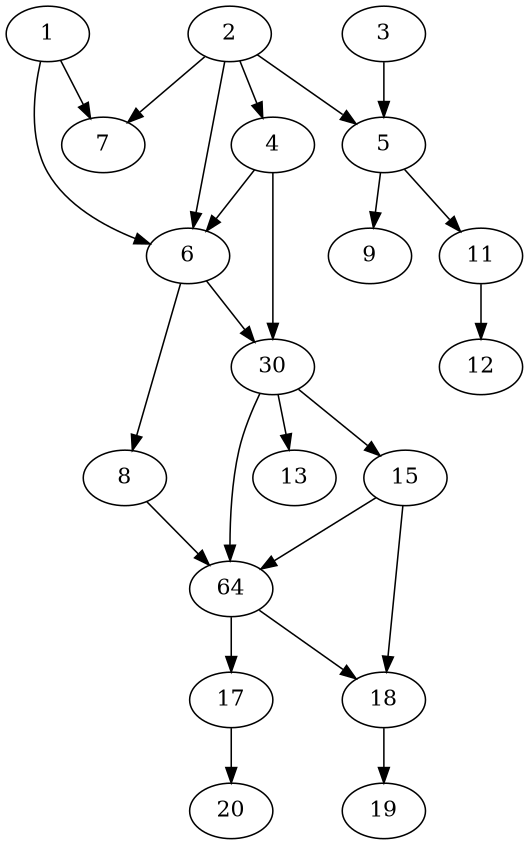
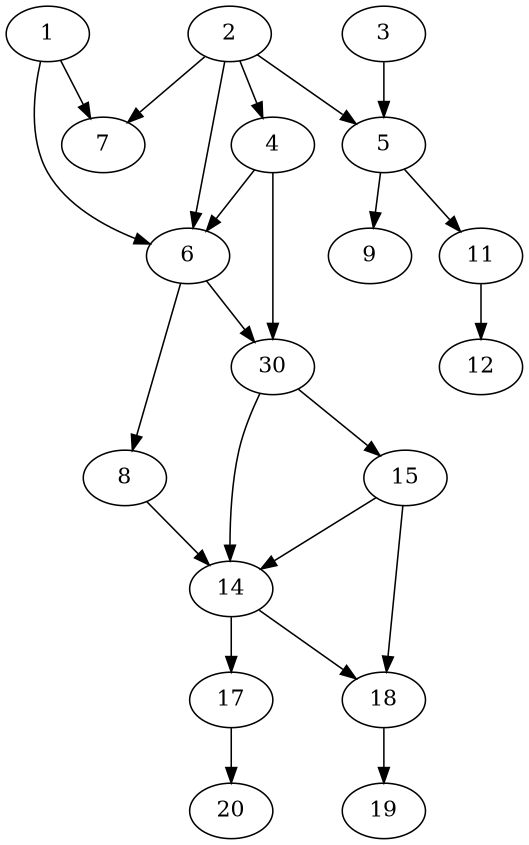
(294, 478) -> none
(231, 589) -> (231, 589)
